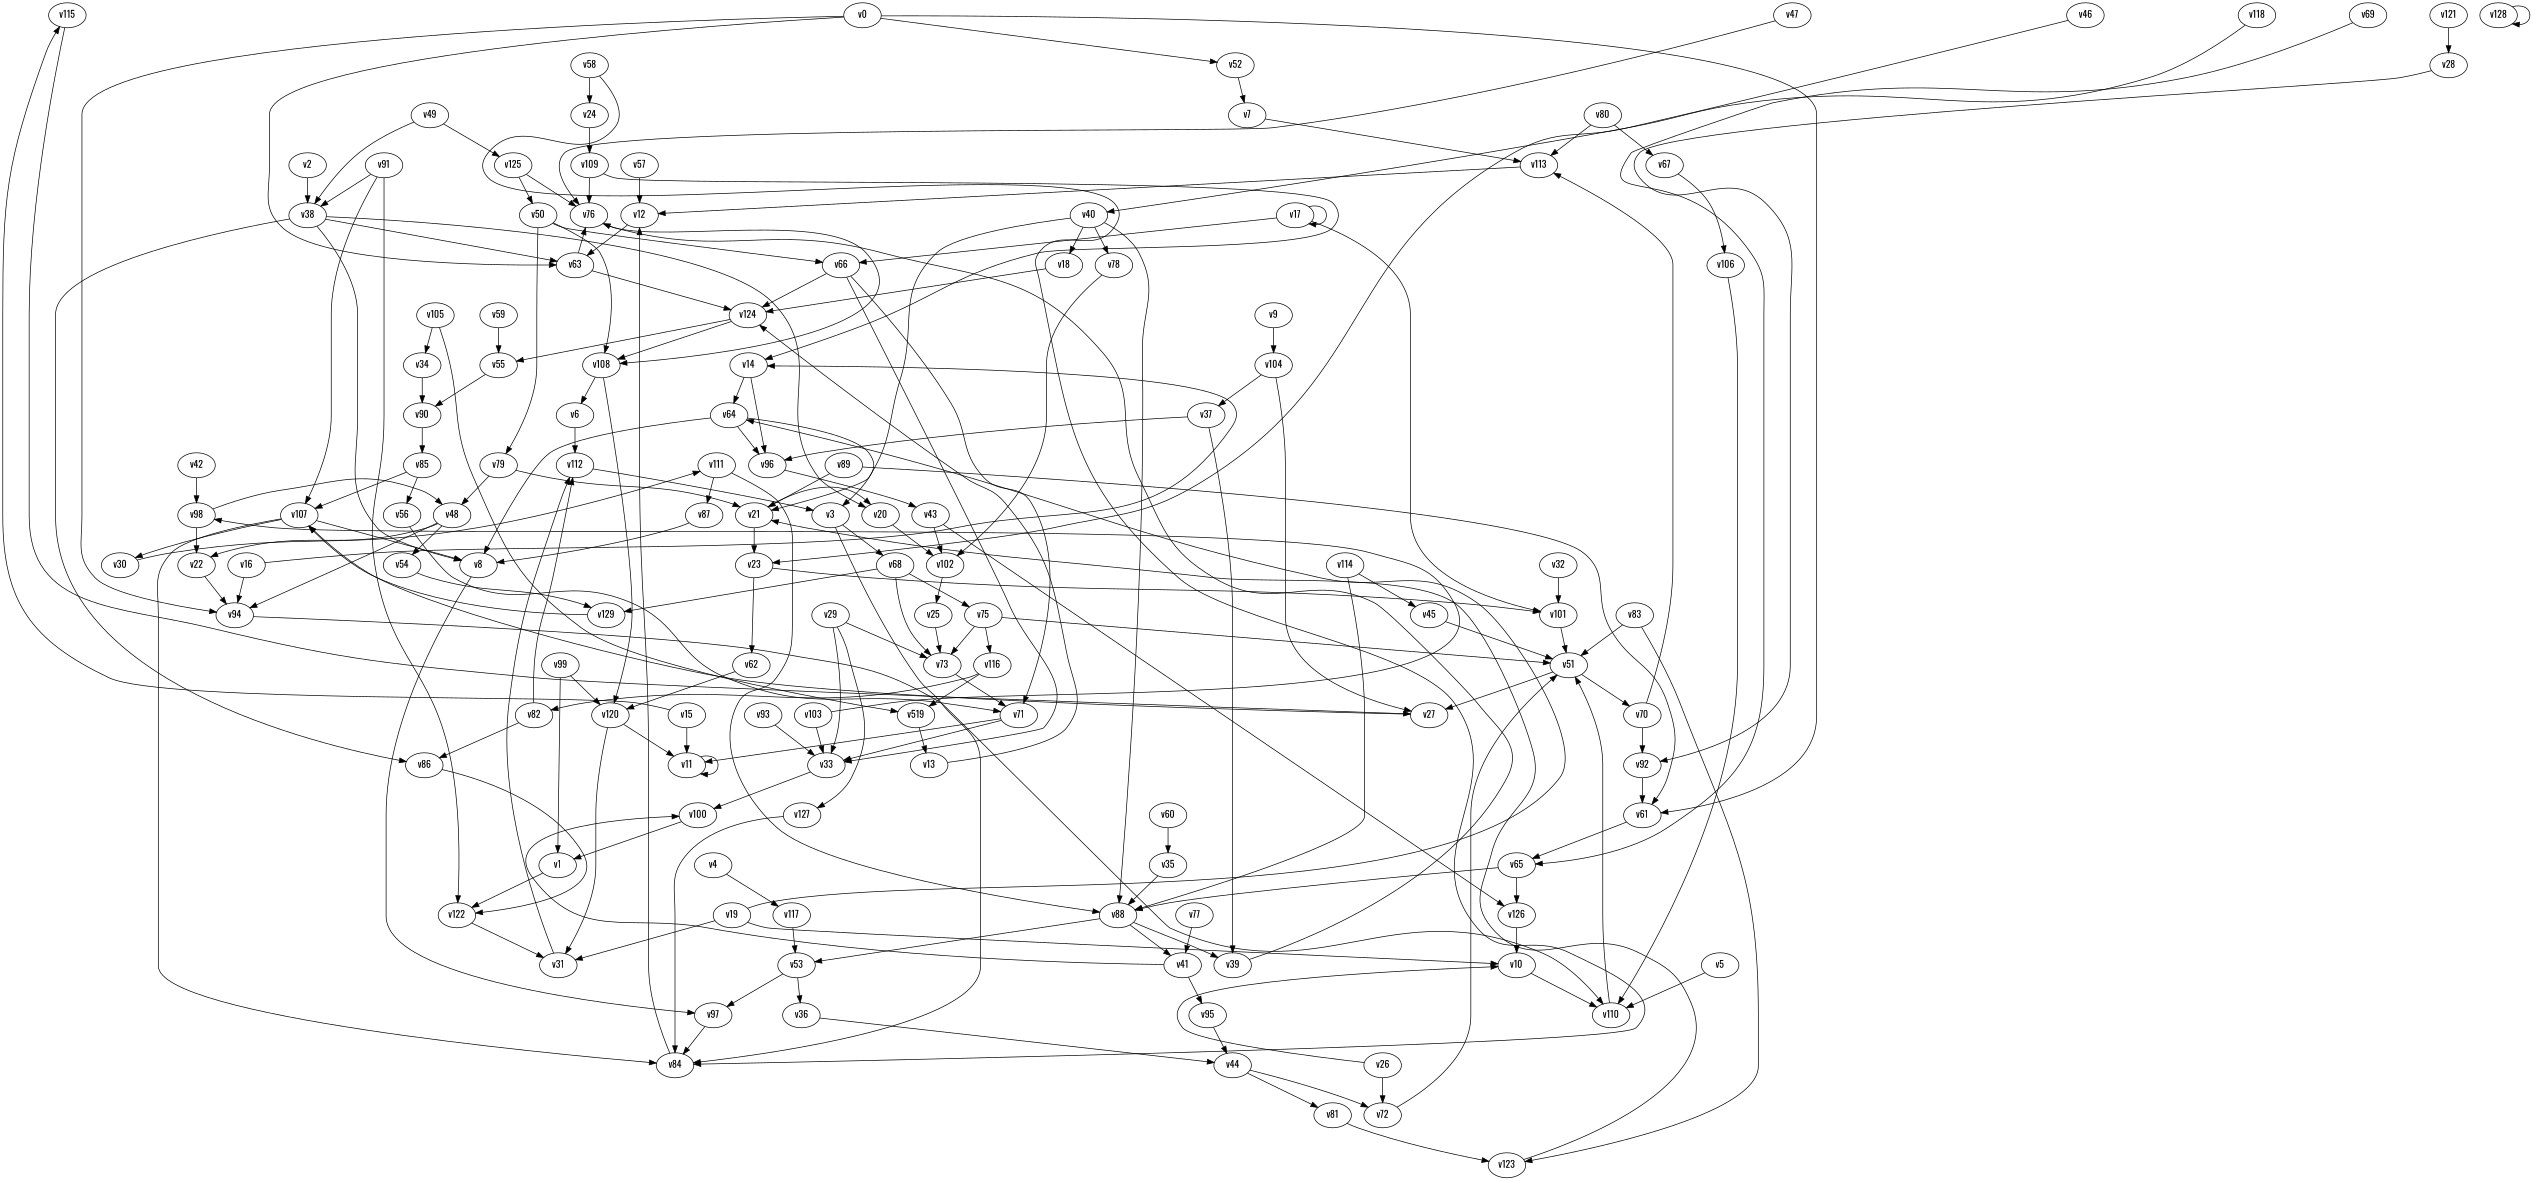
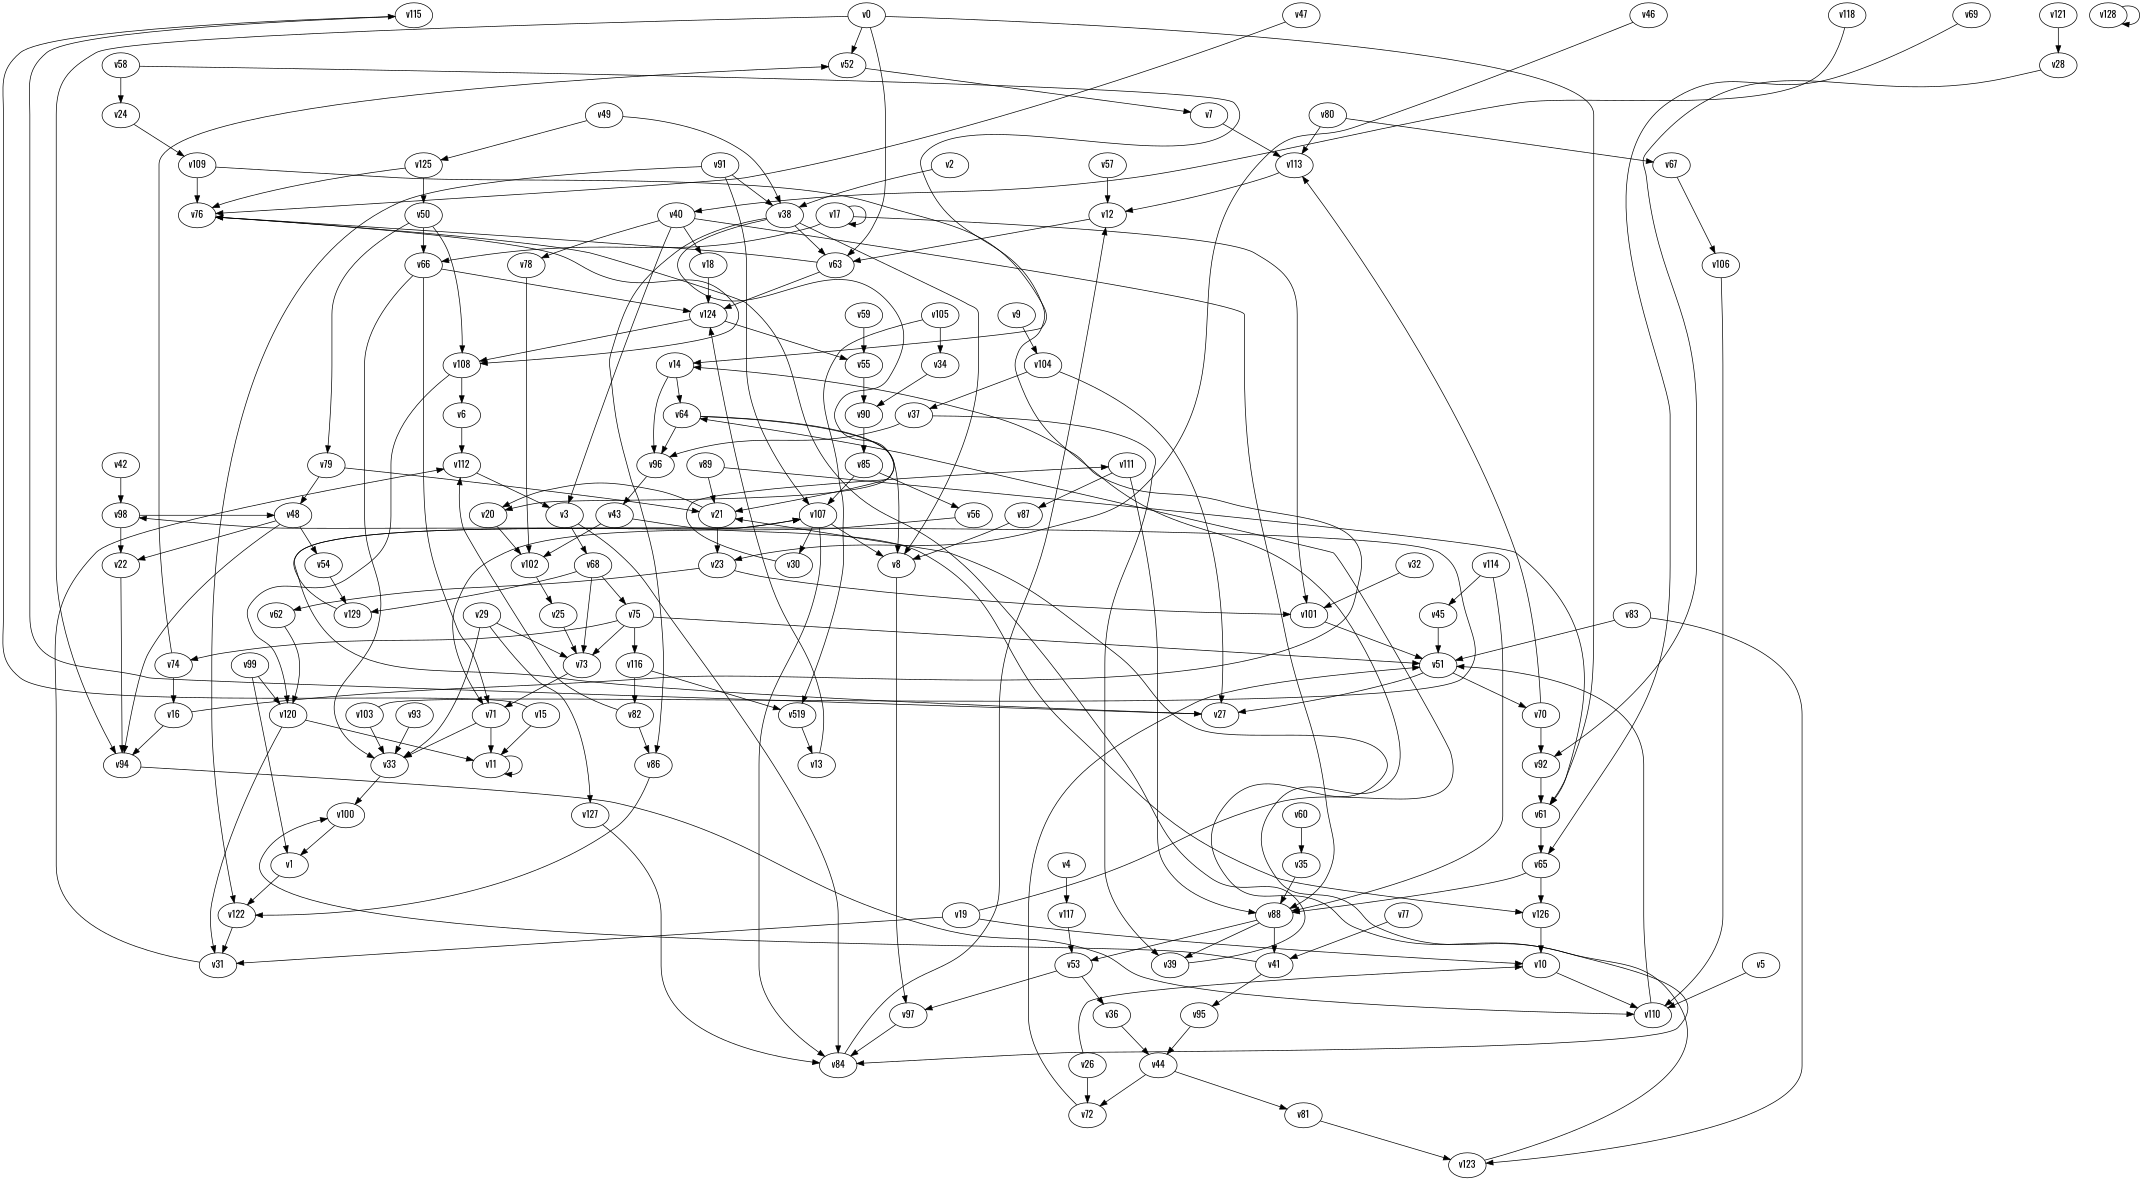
none -> (174, 665)
